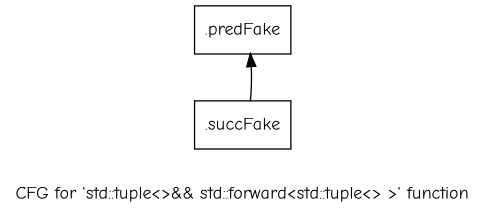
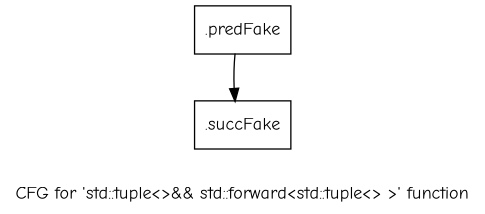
(251, 84) -> (234, 71)
